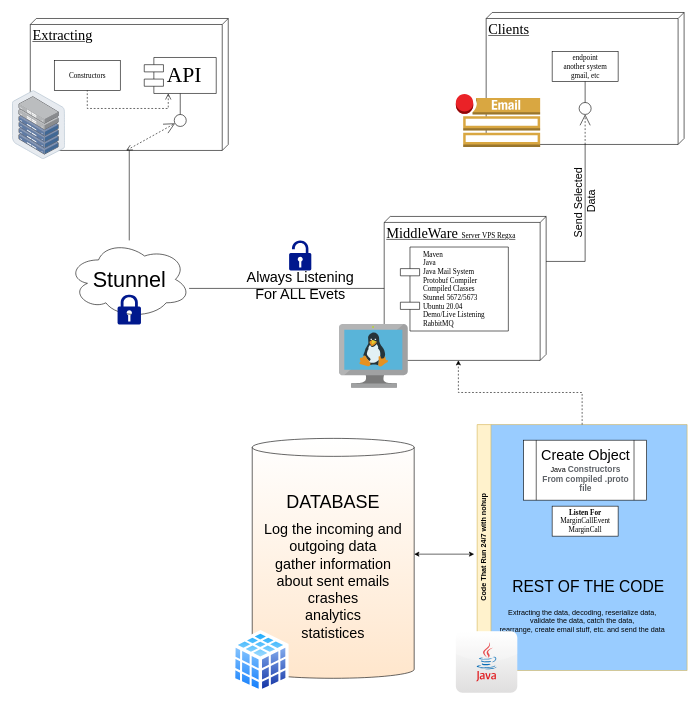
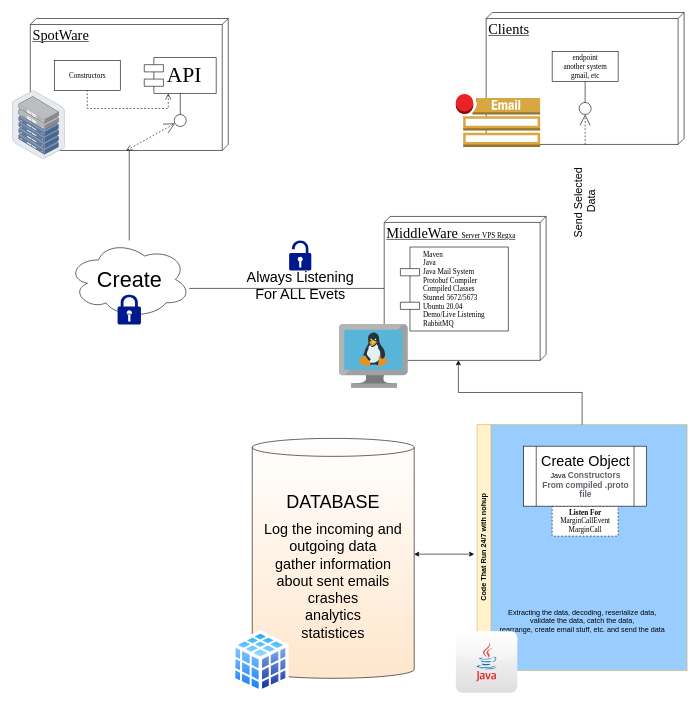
(52, 32) -> (49, 32)
(585, 223) -> none
(130, 279) -> (130, 279)
(522, 392) -> (522, 392)
(585, 470) -> (585, 476)
(585, 521) -> (585, 521)
(588, 587) -> none
